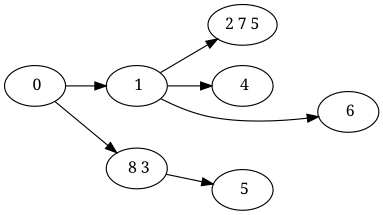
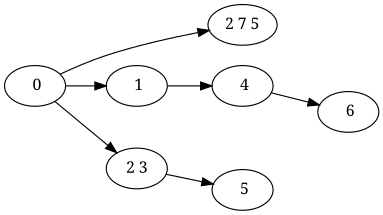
(184, 59) -> (128, 49)
(232, 120) -> (290, 97)
(137, 168) -> (137, 168)
